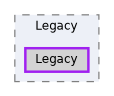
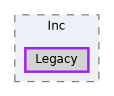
(57, 27) -> (57, 27)
